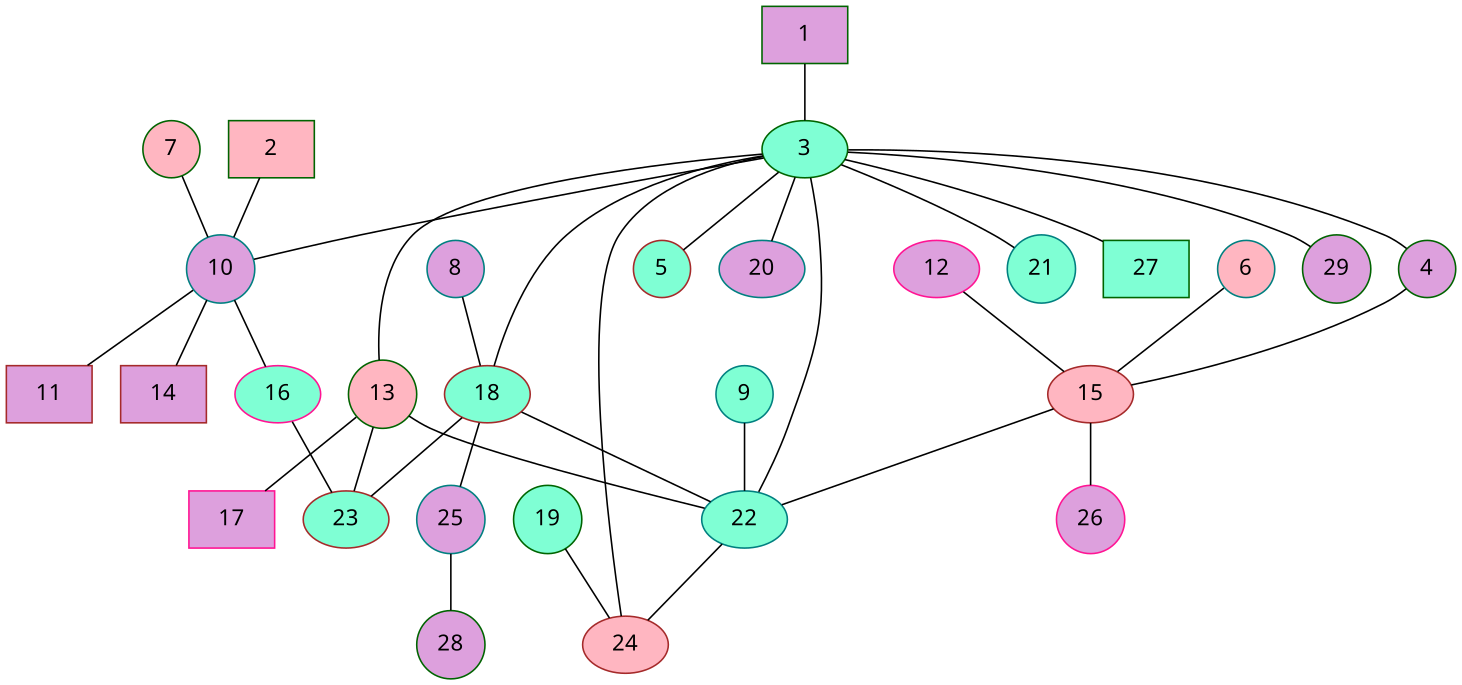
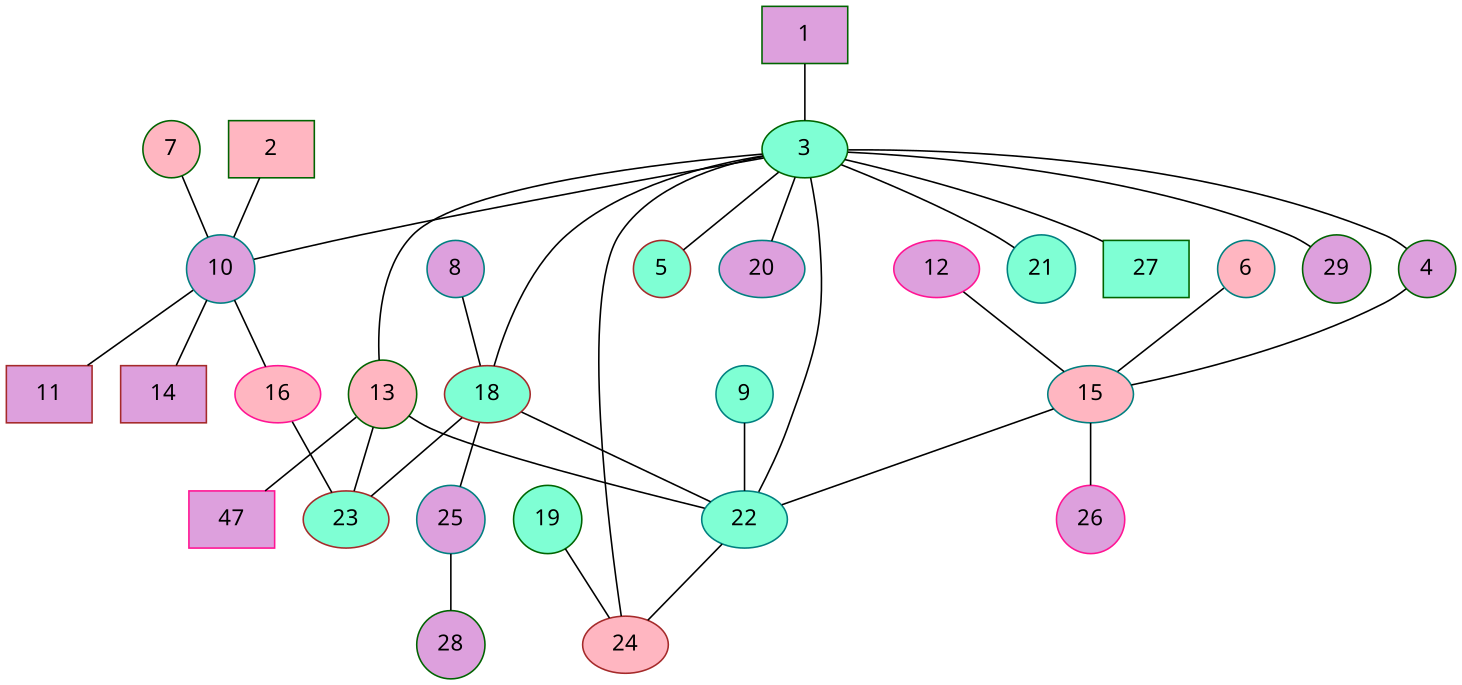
(278, 394) -> (278, 394)
(1091, 394) -> (1091, 394)
(232, 519) -> (232, 519)
